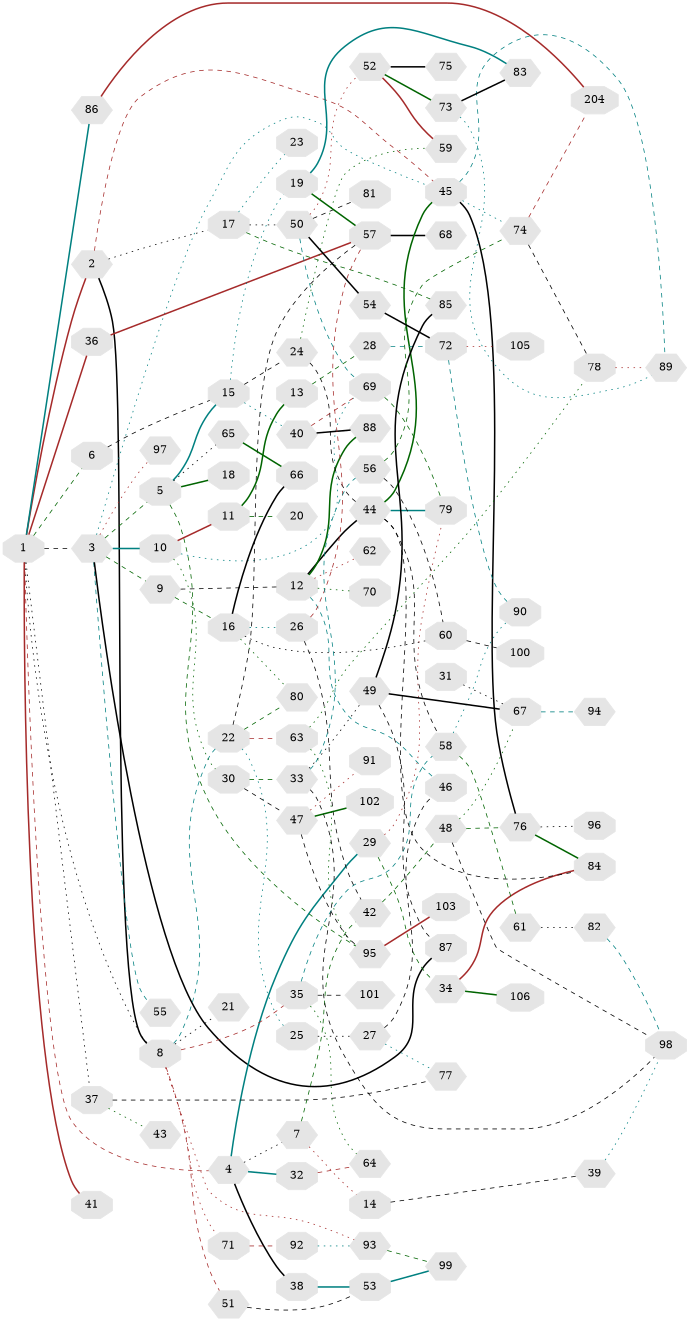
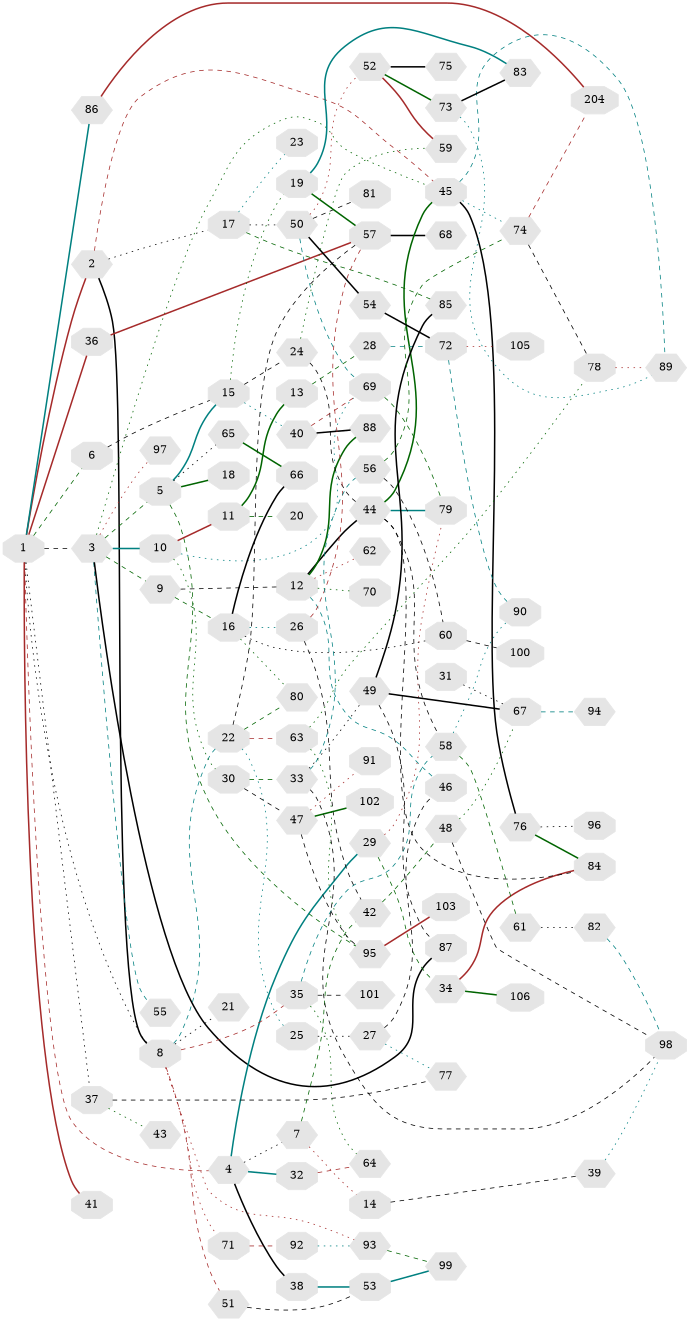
(188, 250) -> (188, 250)
(245, 289) -> (245, 289)
(483, 828) -> none
